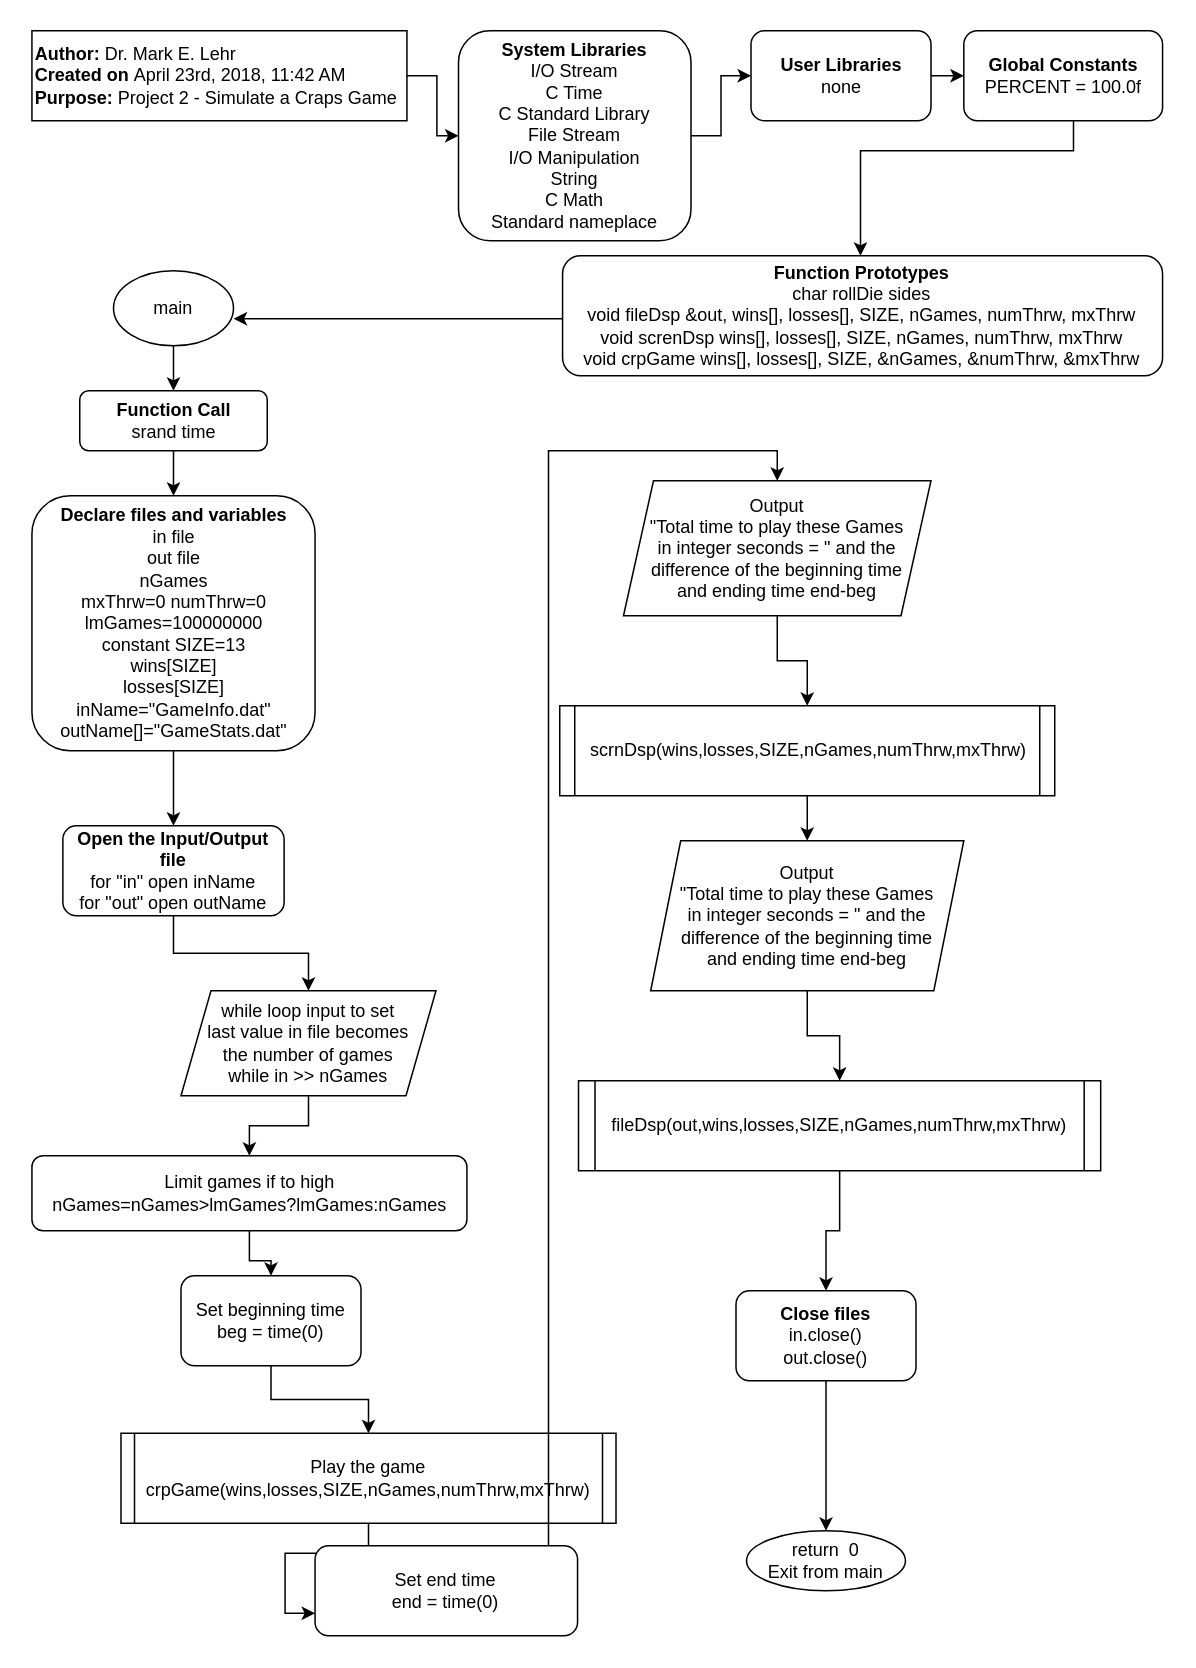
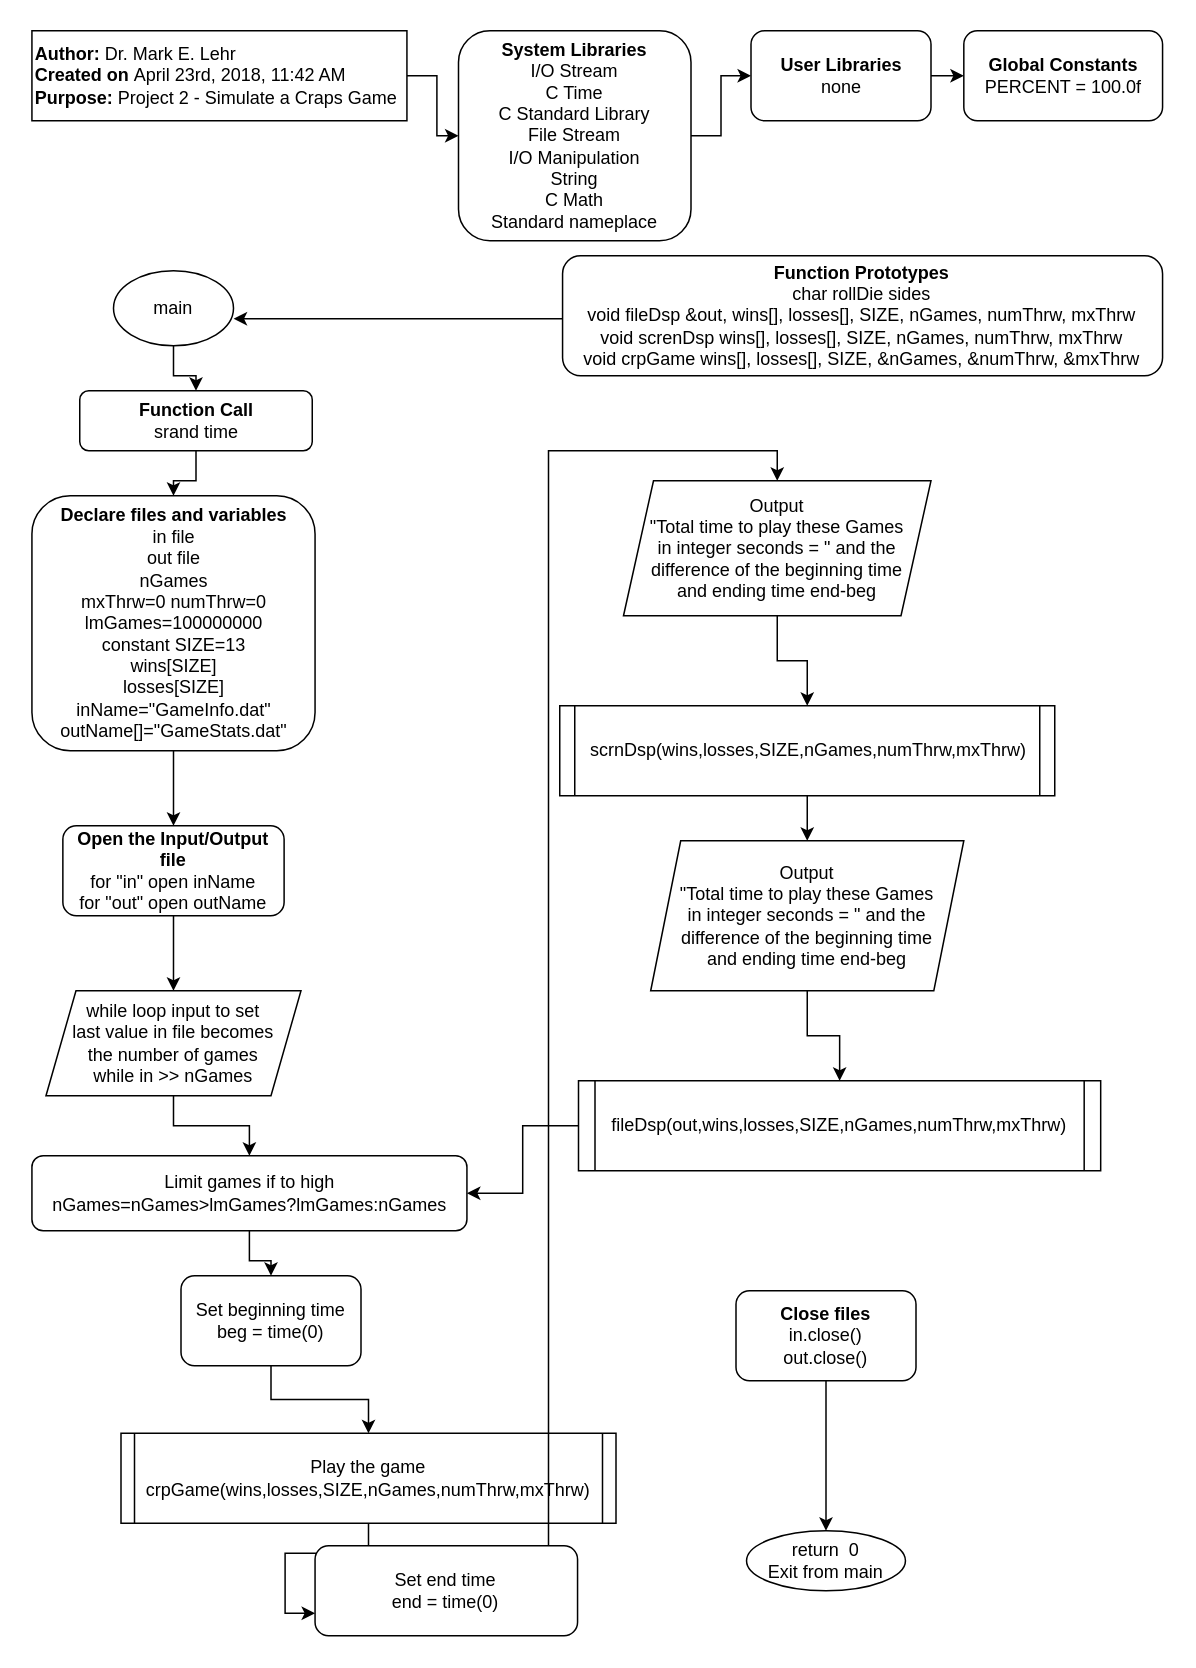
(934, 151) -> none
(173, 421) -> (196, 421)
(308, 1043) -> (173, 1043)
(838, 1231) -> (522, 1155)
